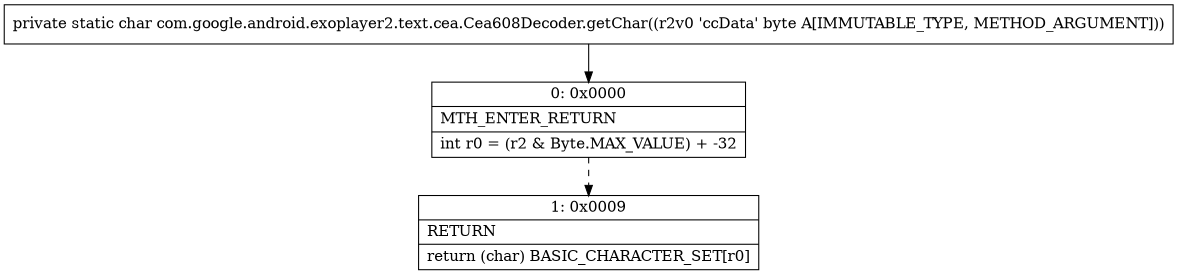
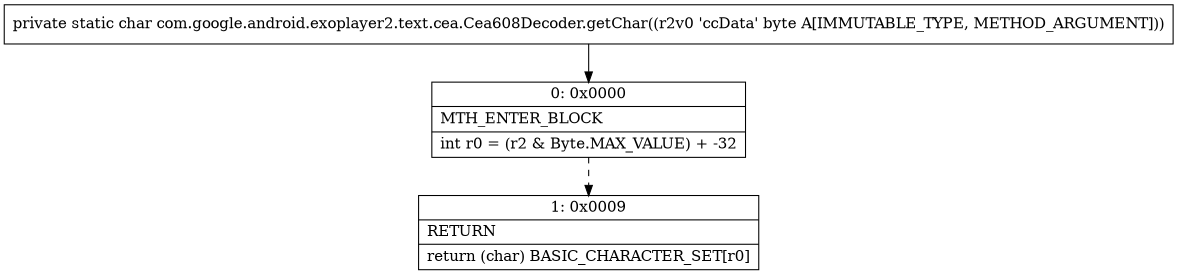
(528, 119) -> (522, 119)
